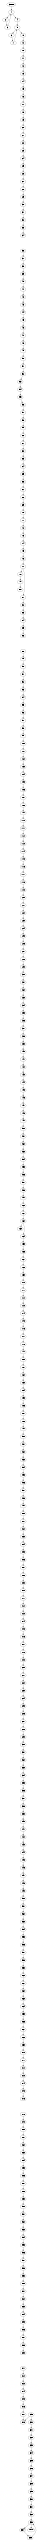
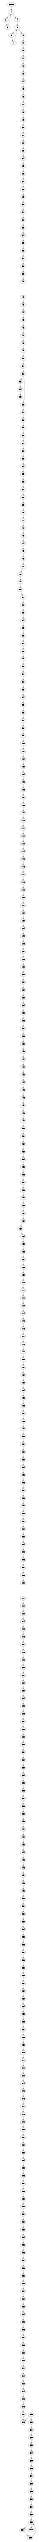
none -> (23, 243)
(23, 289) -> none
(21, 401) -> (25, 389)
(25, 581) -> (21, 593)
none -> (23, 644)
(24, 1228) -> (21, 1232)
(23, 1591) -> none
none -> (23, 2107)
none -> (23, 2361)
